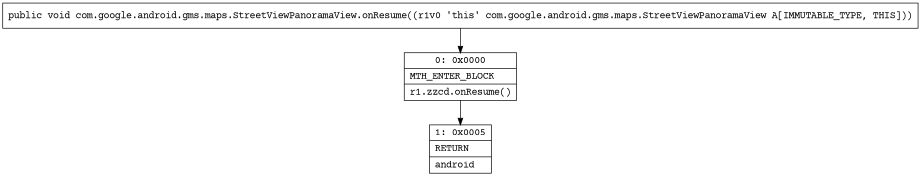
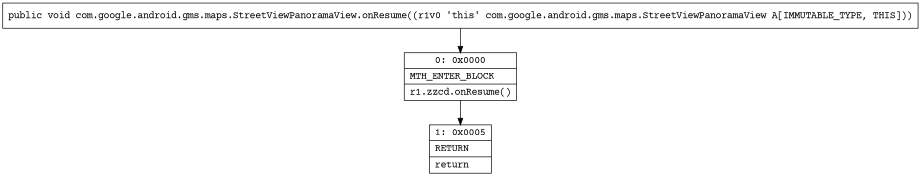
(455, 165) -> (452, 165)
